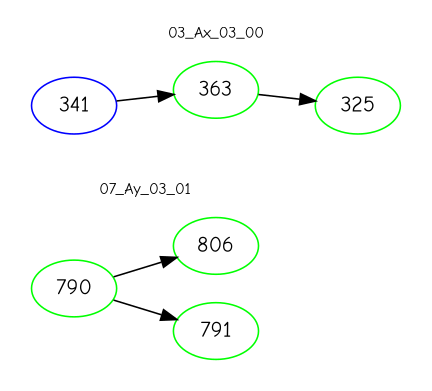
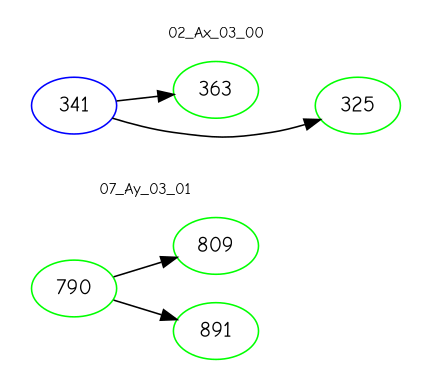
(216, 34) -> (216, 34)
(279, 97) -> (208, 136)
(216, 246) -> (216, 246)
(216, 331) -> (216, 331)
